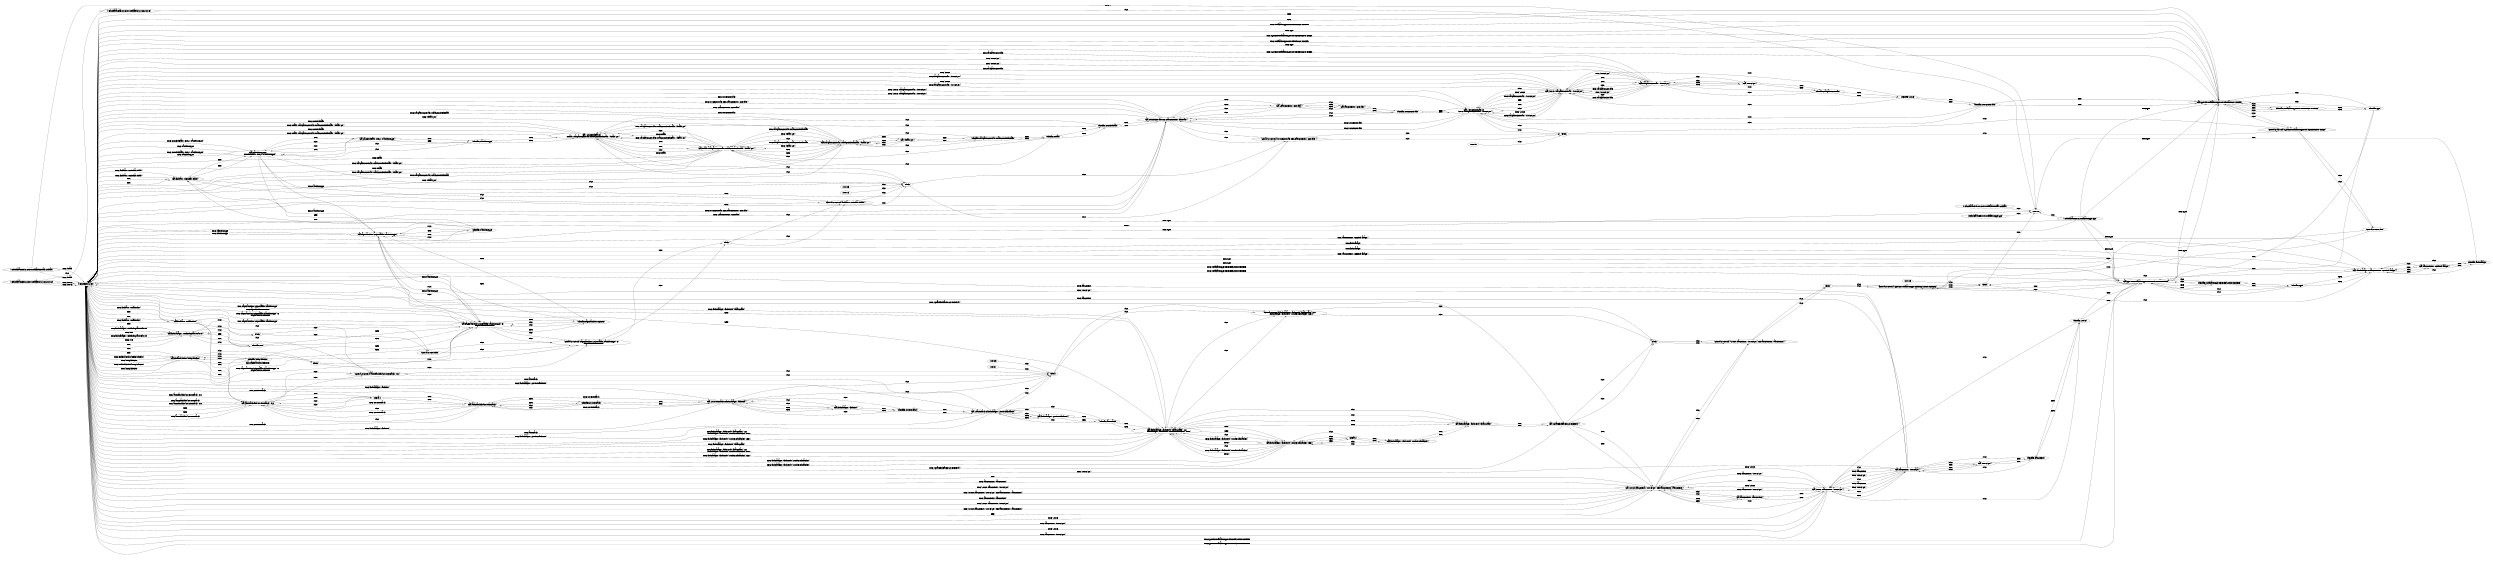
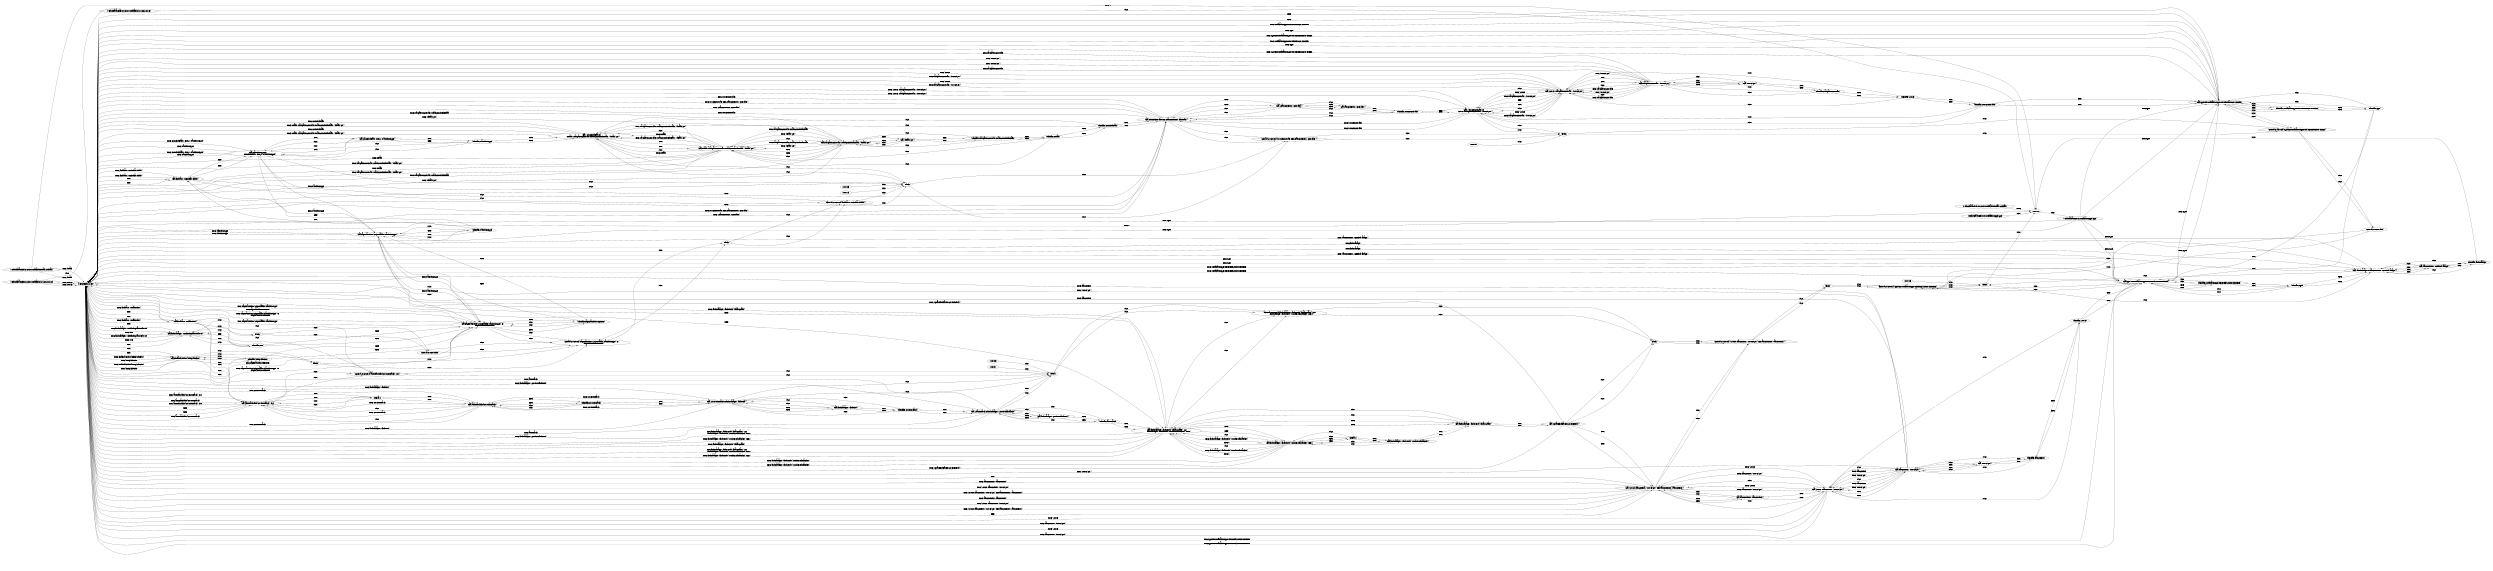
(2254, 137) -> (2254, 137)
(2019, 209) -> (2019, 209)
(2051, 216) -> (2055, 214)
